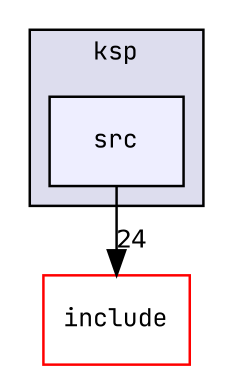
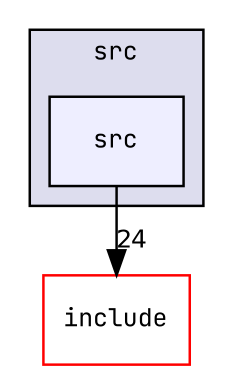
(117, 53) -> (117, 53)
